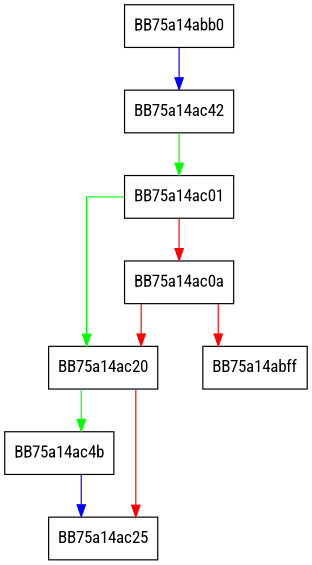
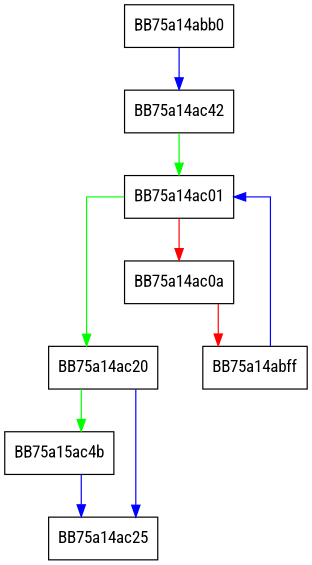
none -> (270, 259)
(141, 319) -> none
(136, 447) -> (136, 447)
(59, 453) -> (59, 453)
